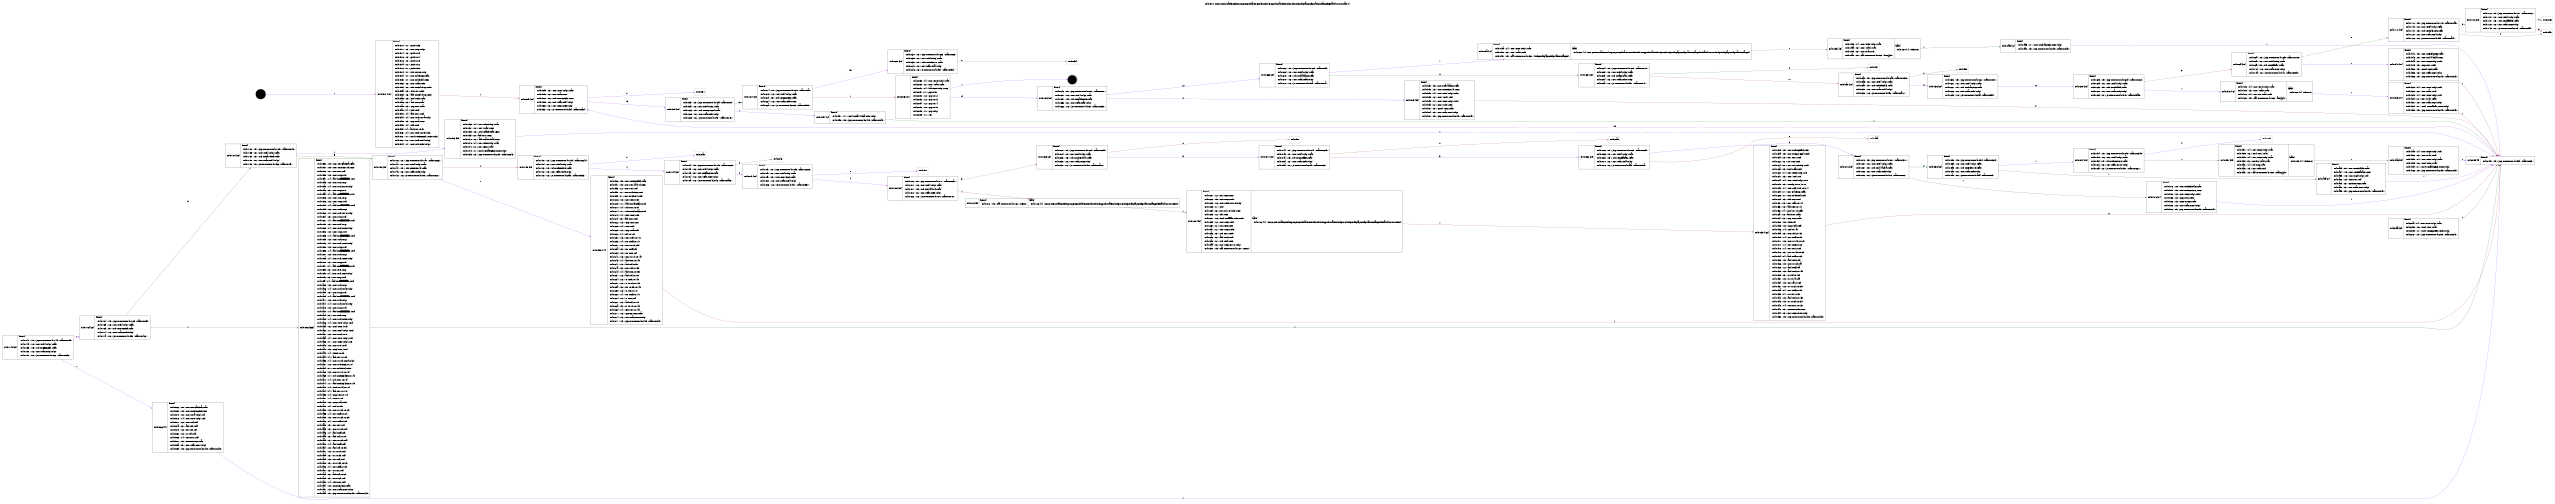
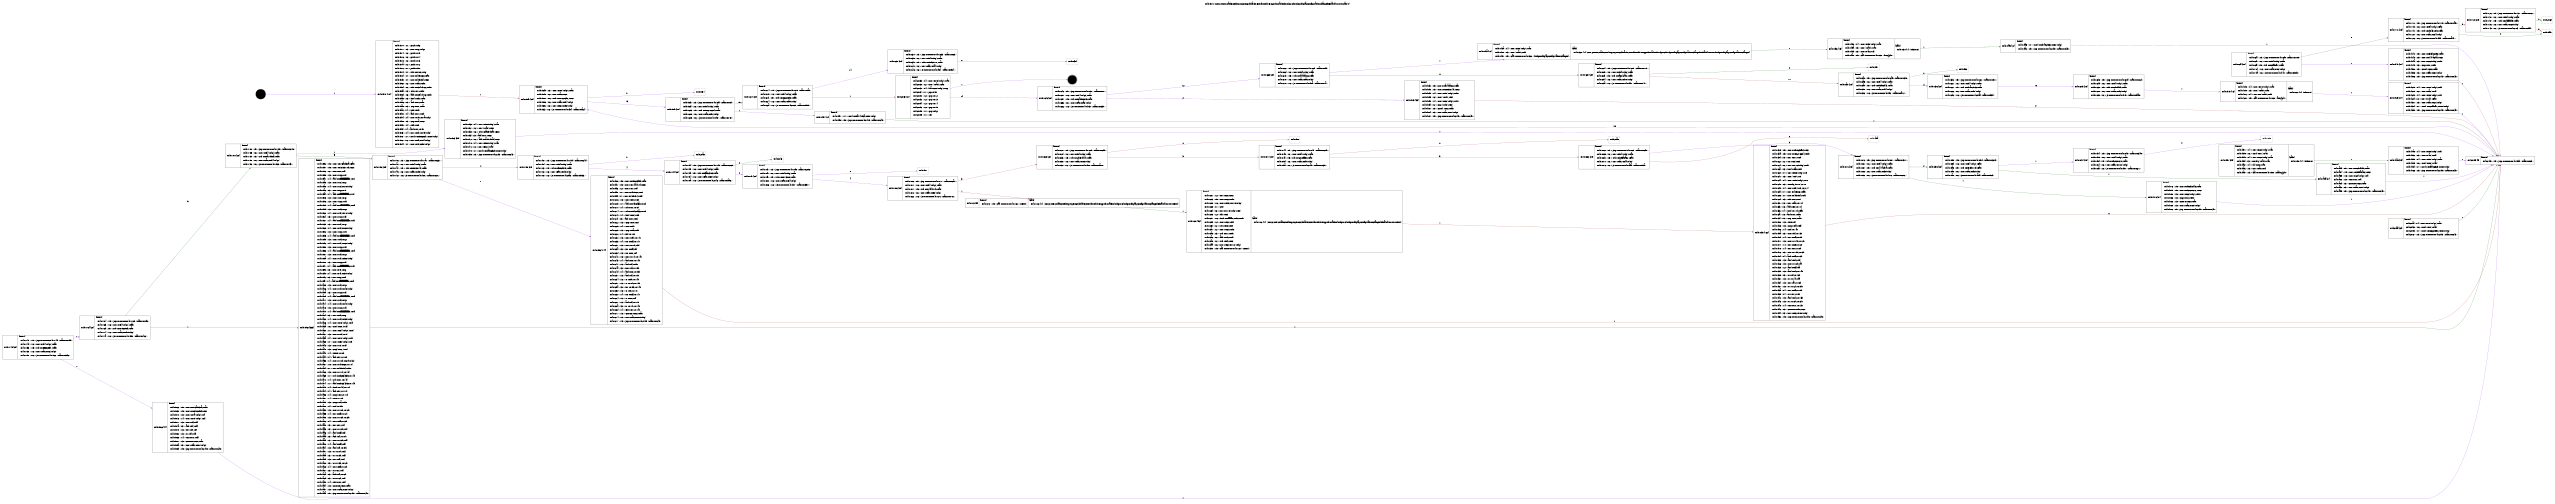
(850, 70) -> (850, 70)
(2187, 76) -> none
(2181, 160) -> none
